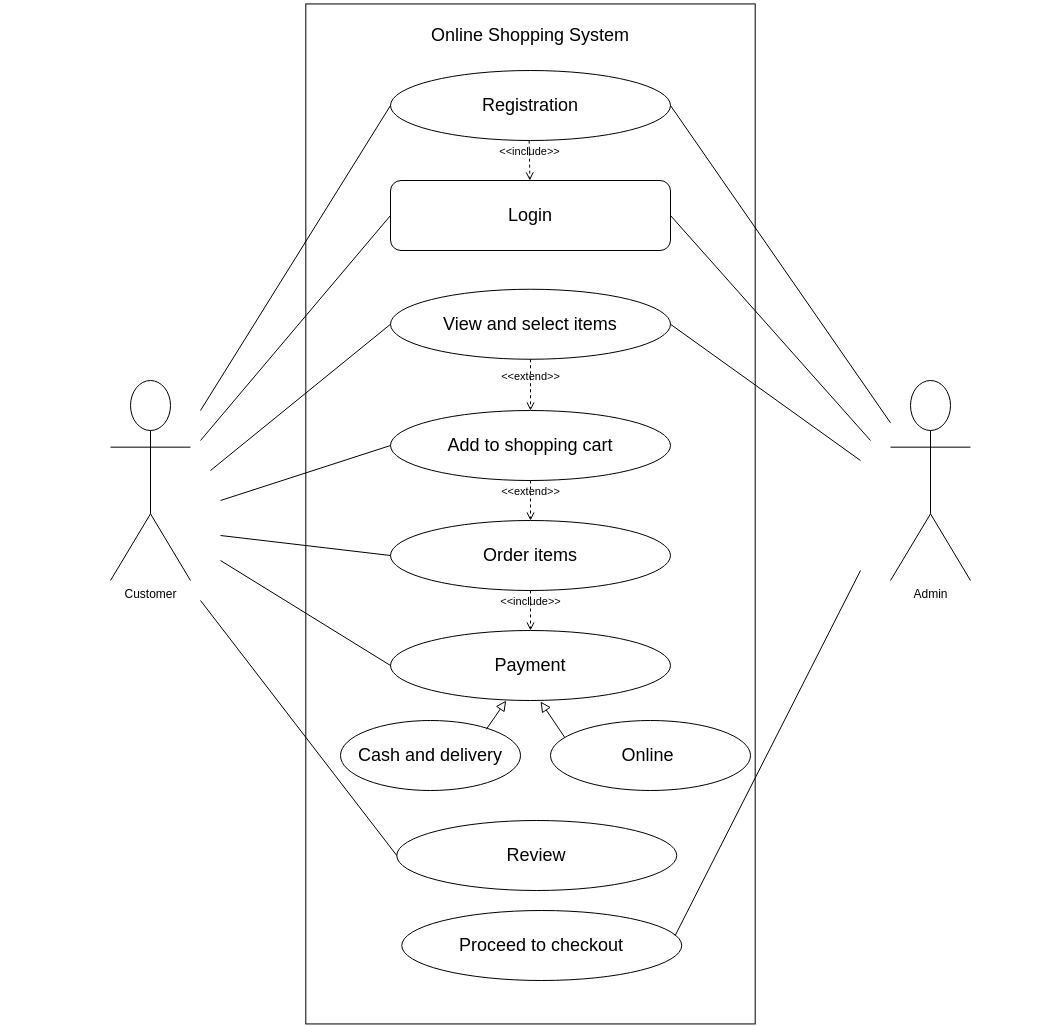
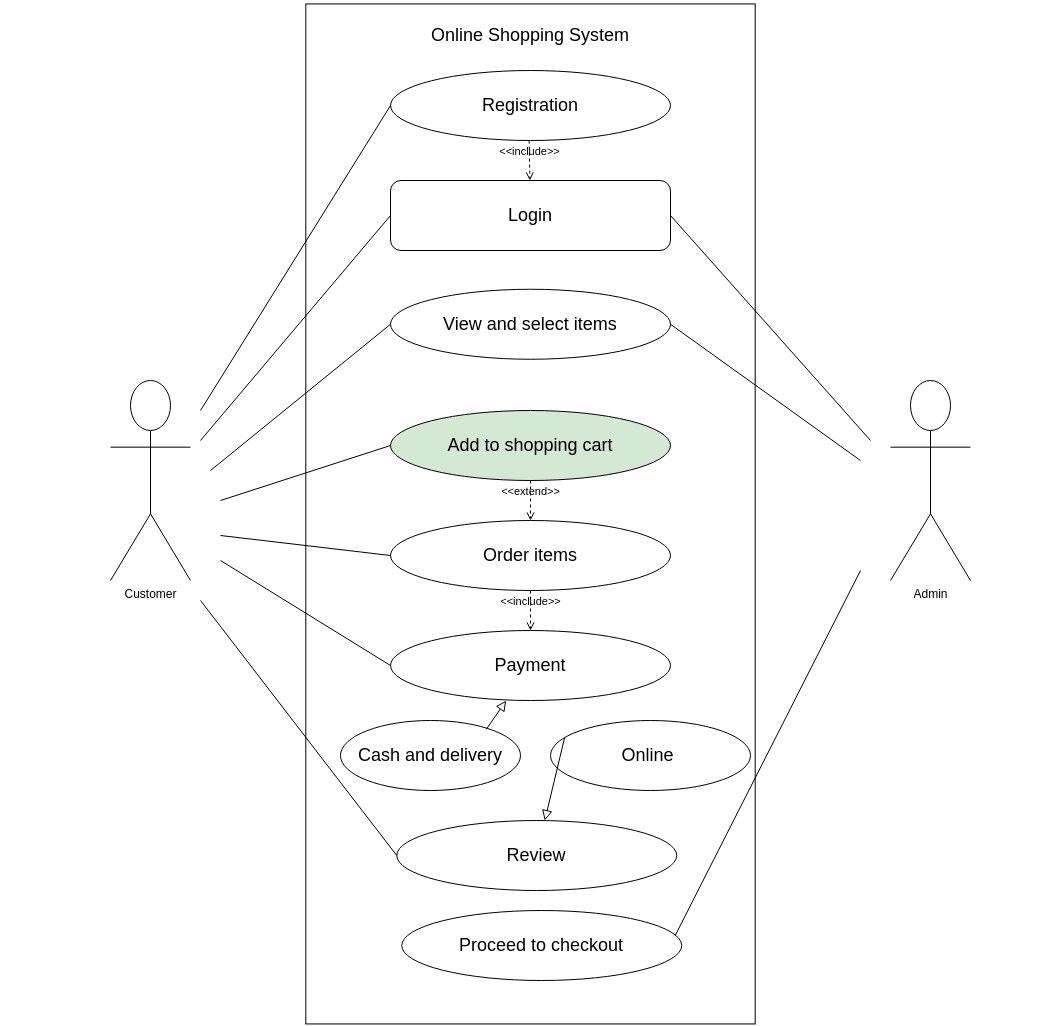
(781, 264) -> none
(531, 383) -> none
(531, 446) -> (531, 446)
(556, 724) -> (556, 774)
